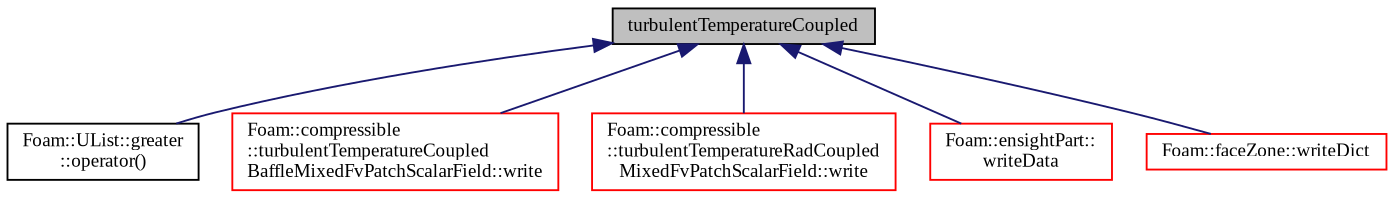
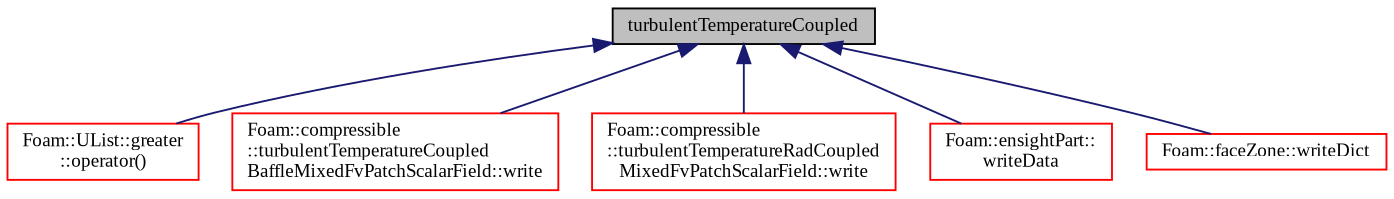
(103, 152) -> (103, 152)
